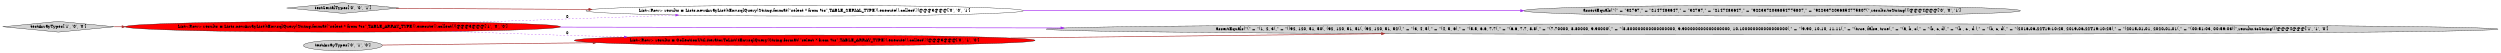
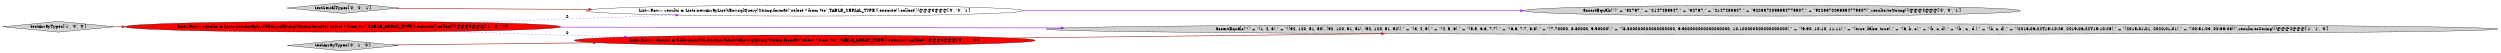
(343, 45) -> (343, 45)
